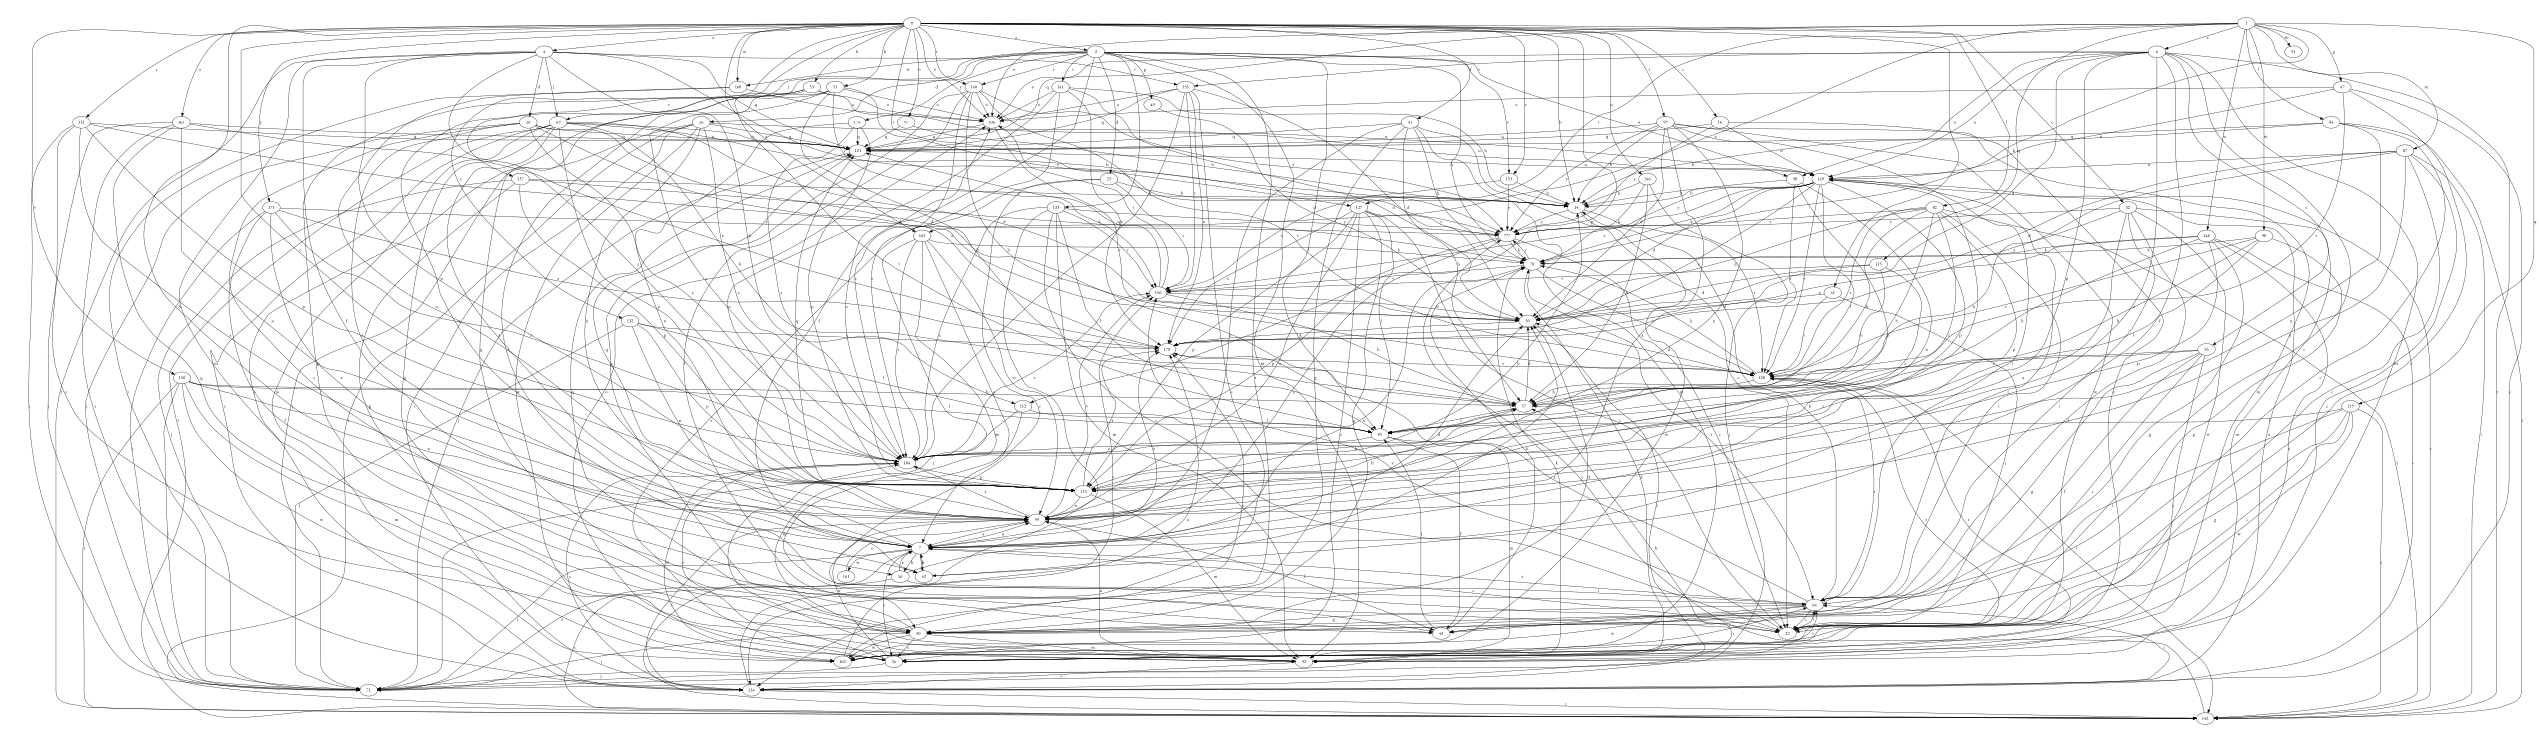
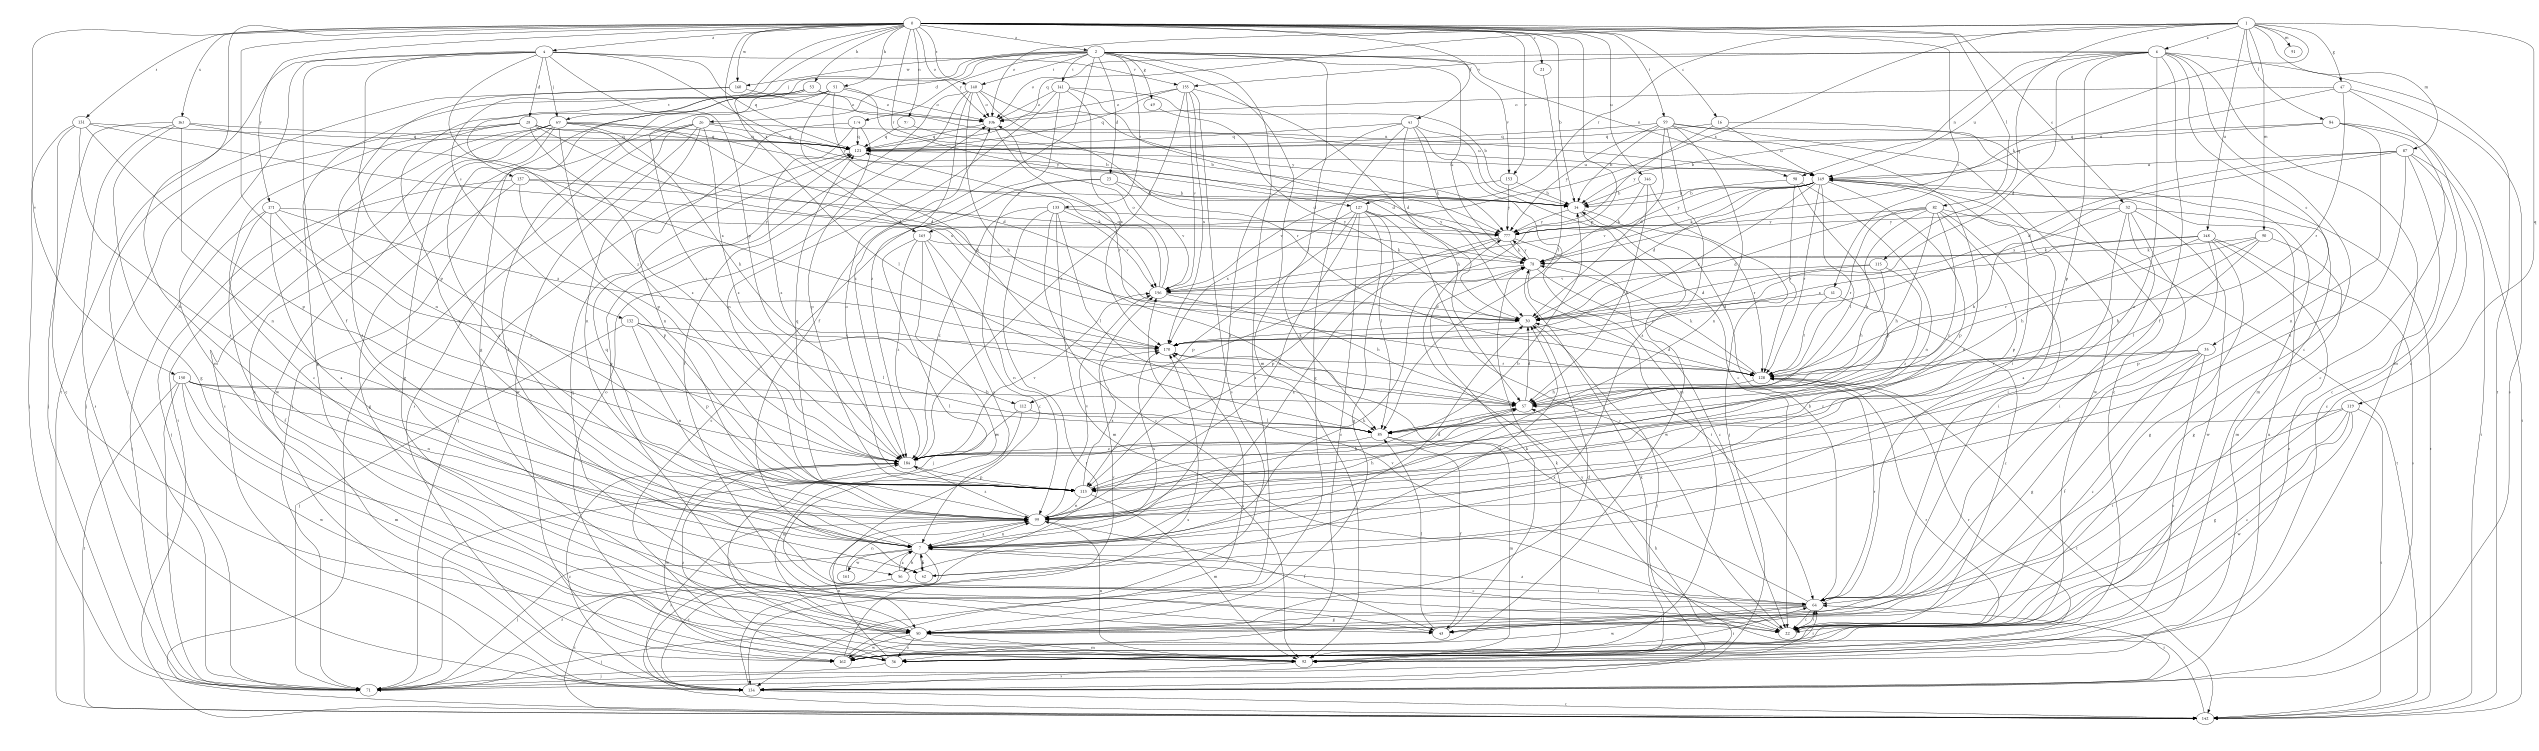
none -> (1542, 69)
(1134, 207) -> (1134, 207)
(883, 602) -> (712, 601)
